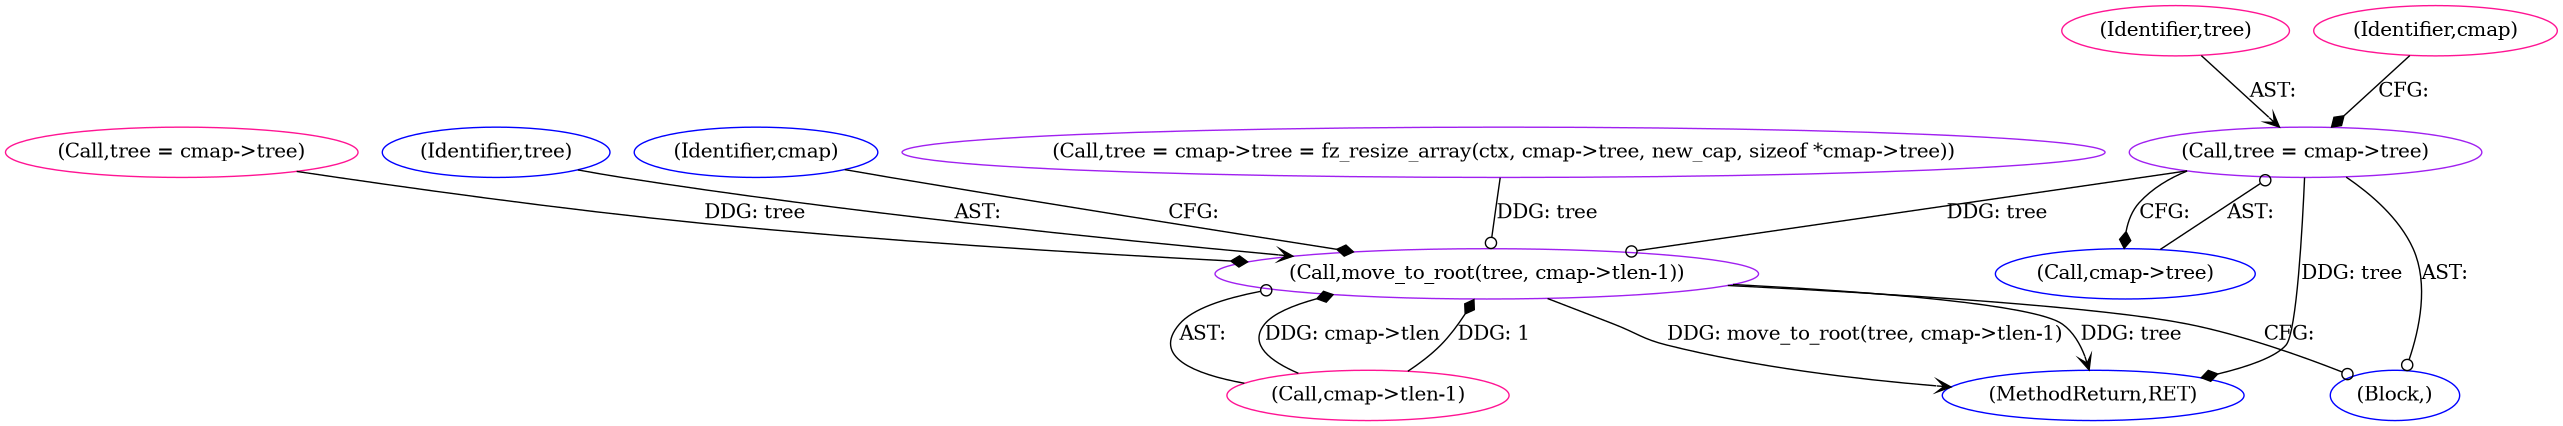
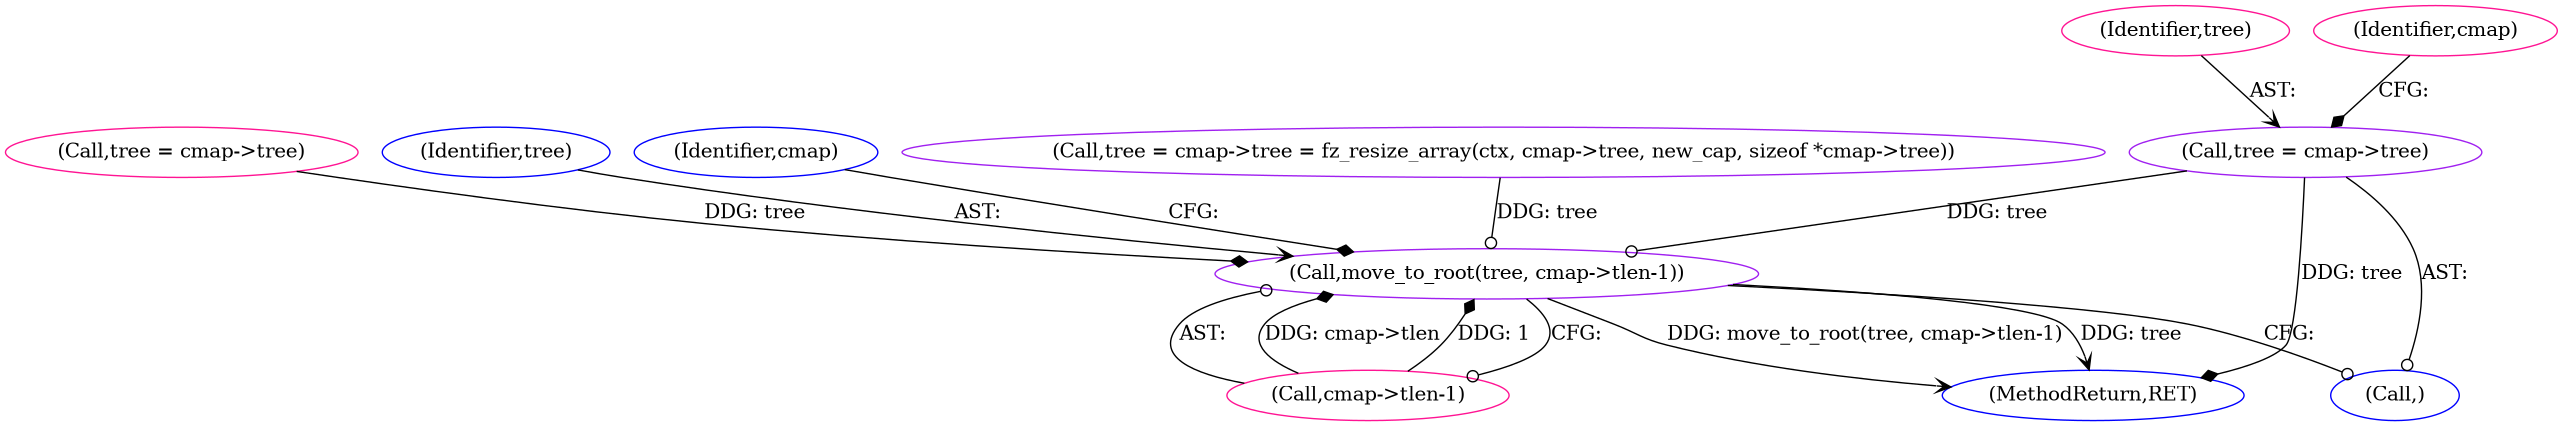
(2125, 274) -> none
none -> (1539, 351)
(2395, 395) -> (2395, 395)
